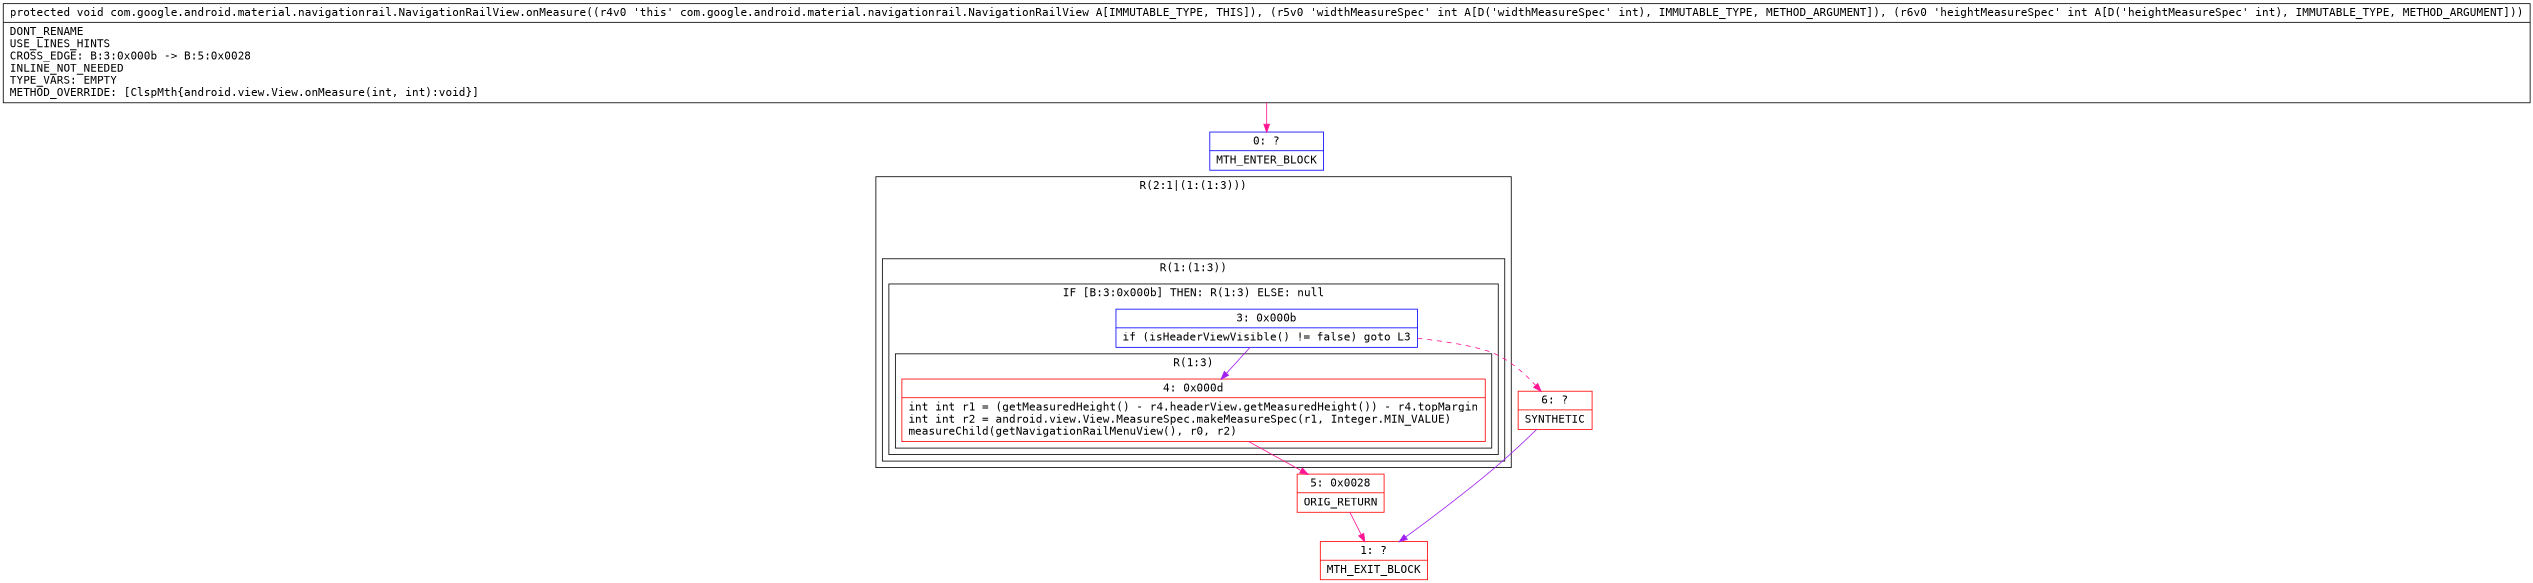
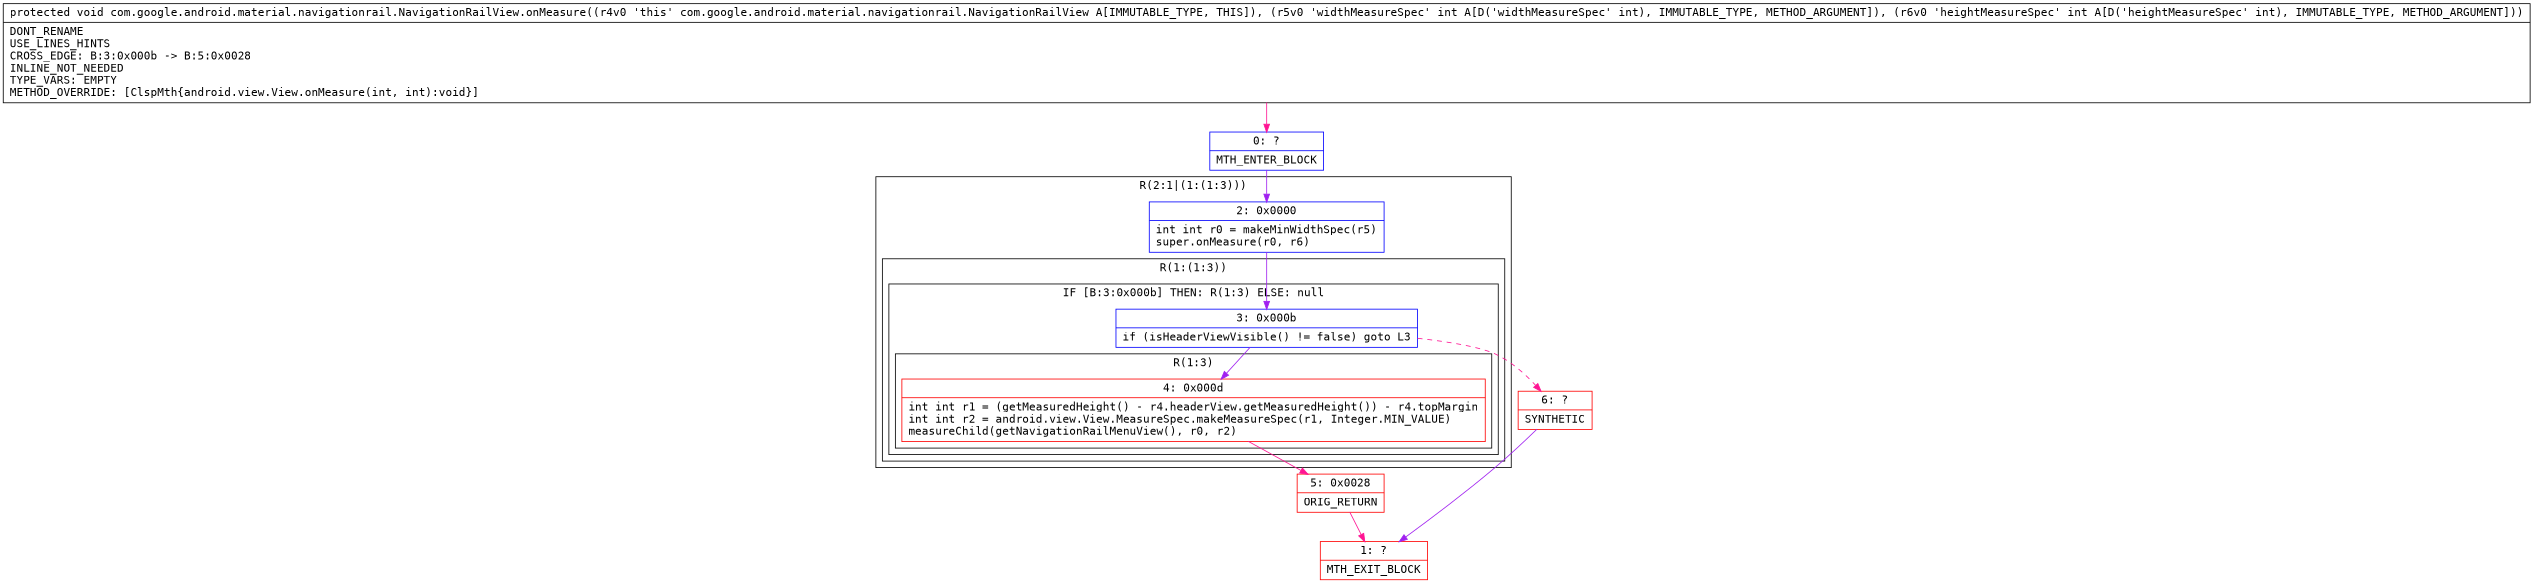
none -> (1267, 227)
